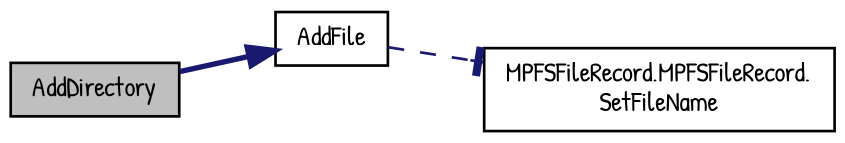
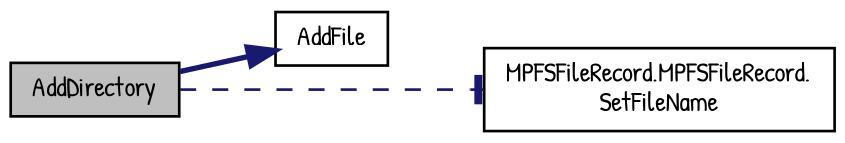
(429, 54) -> (325, 90)
